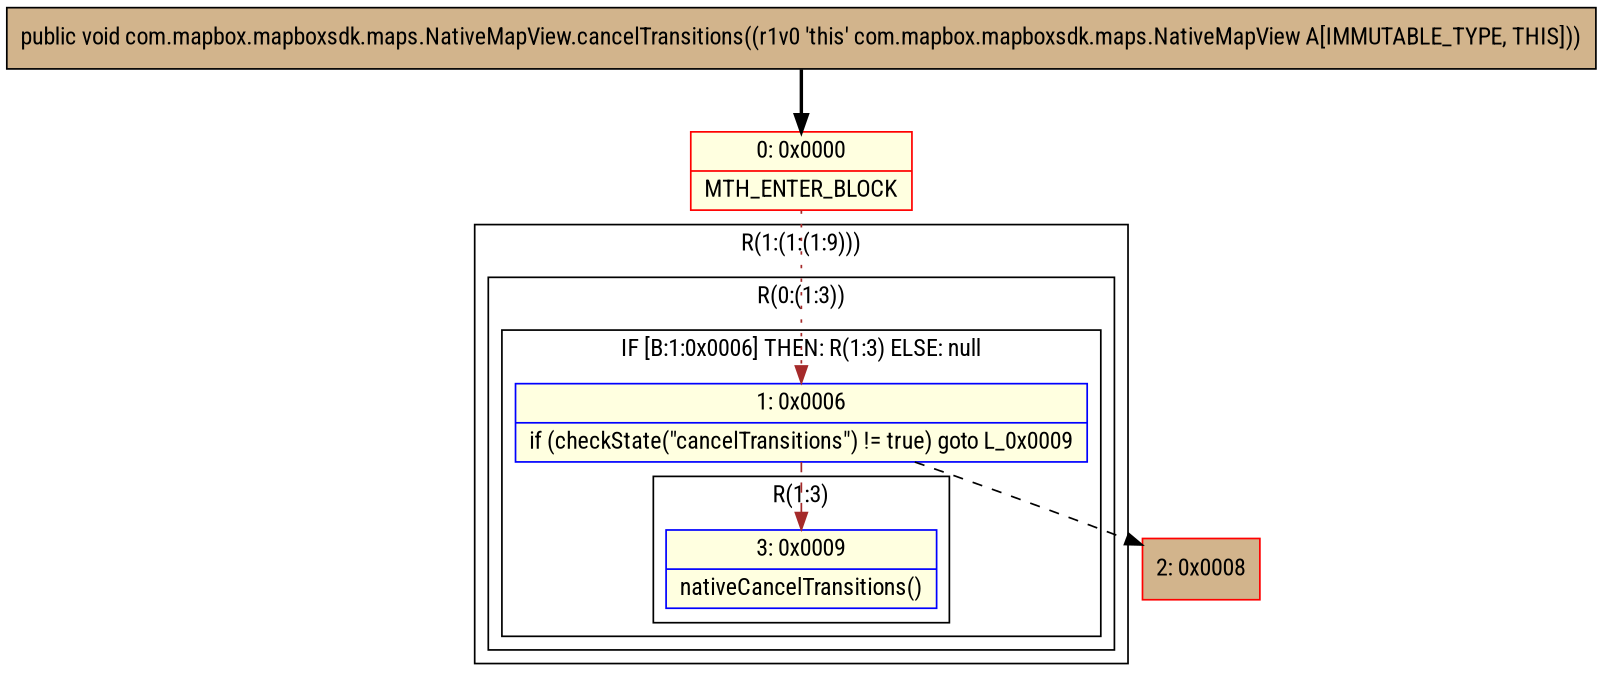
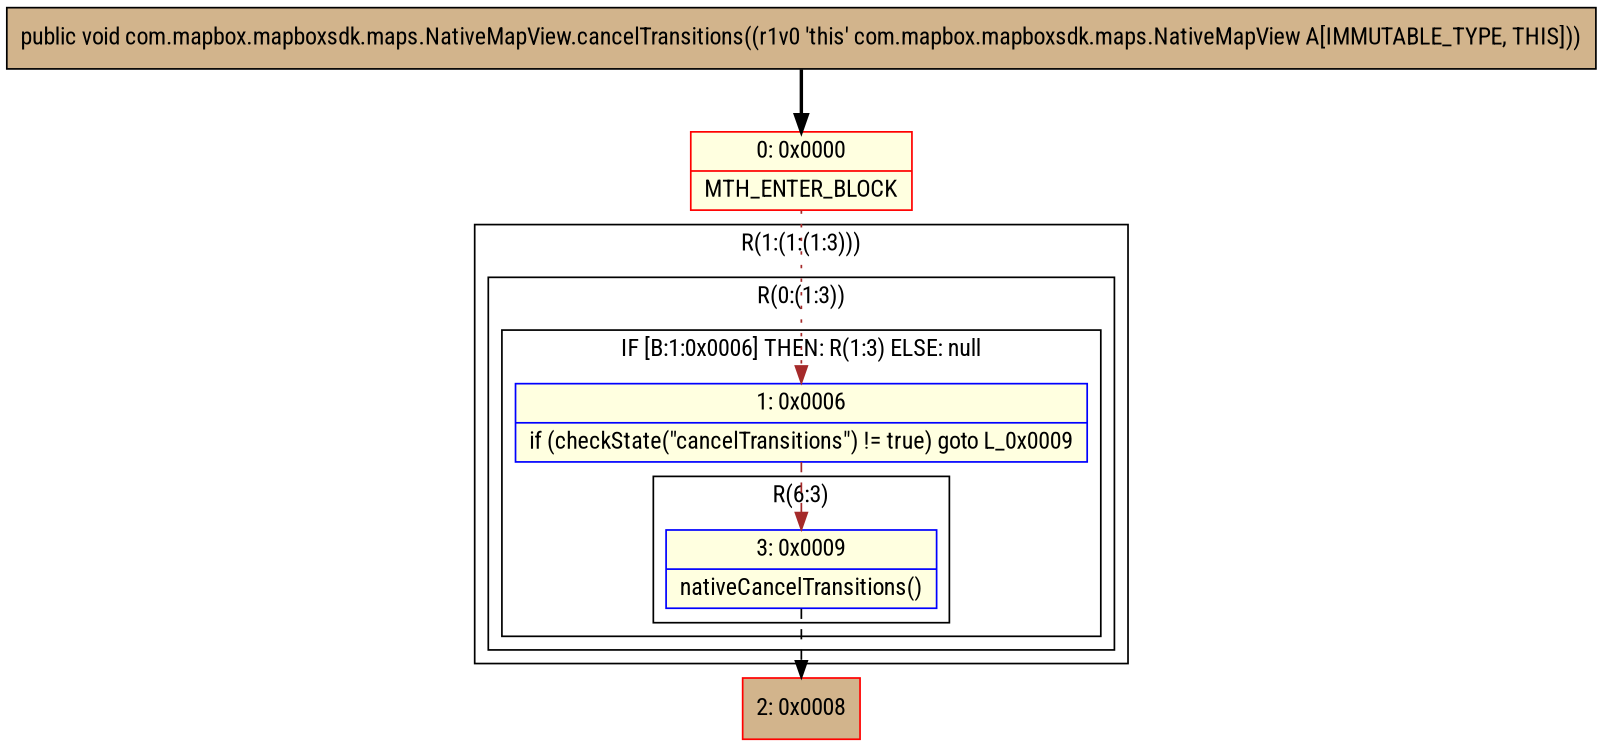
(801, 244) -> (801, 244)
(801, 496) -> (801, 496)
(1021, 500) -> (801, 635)
